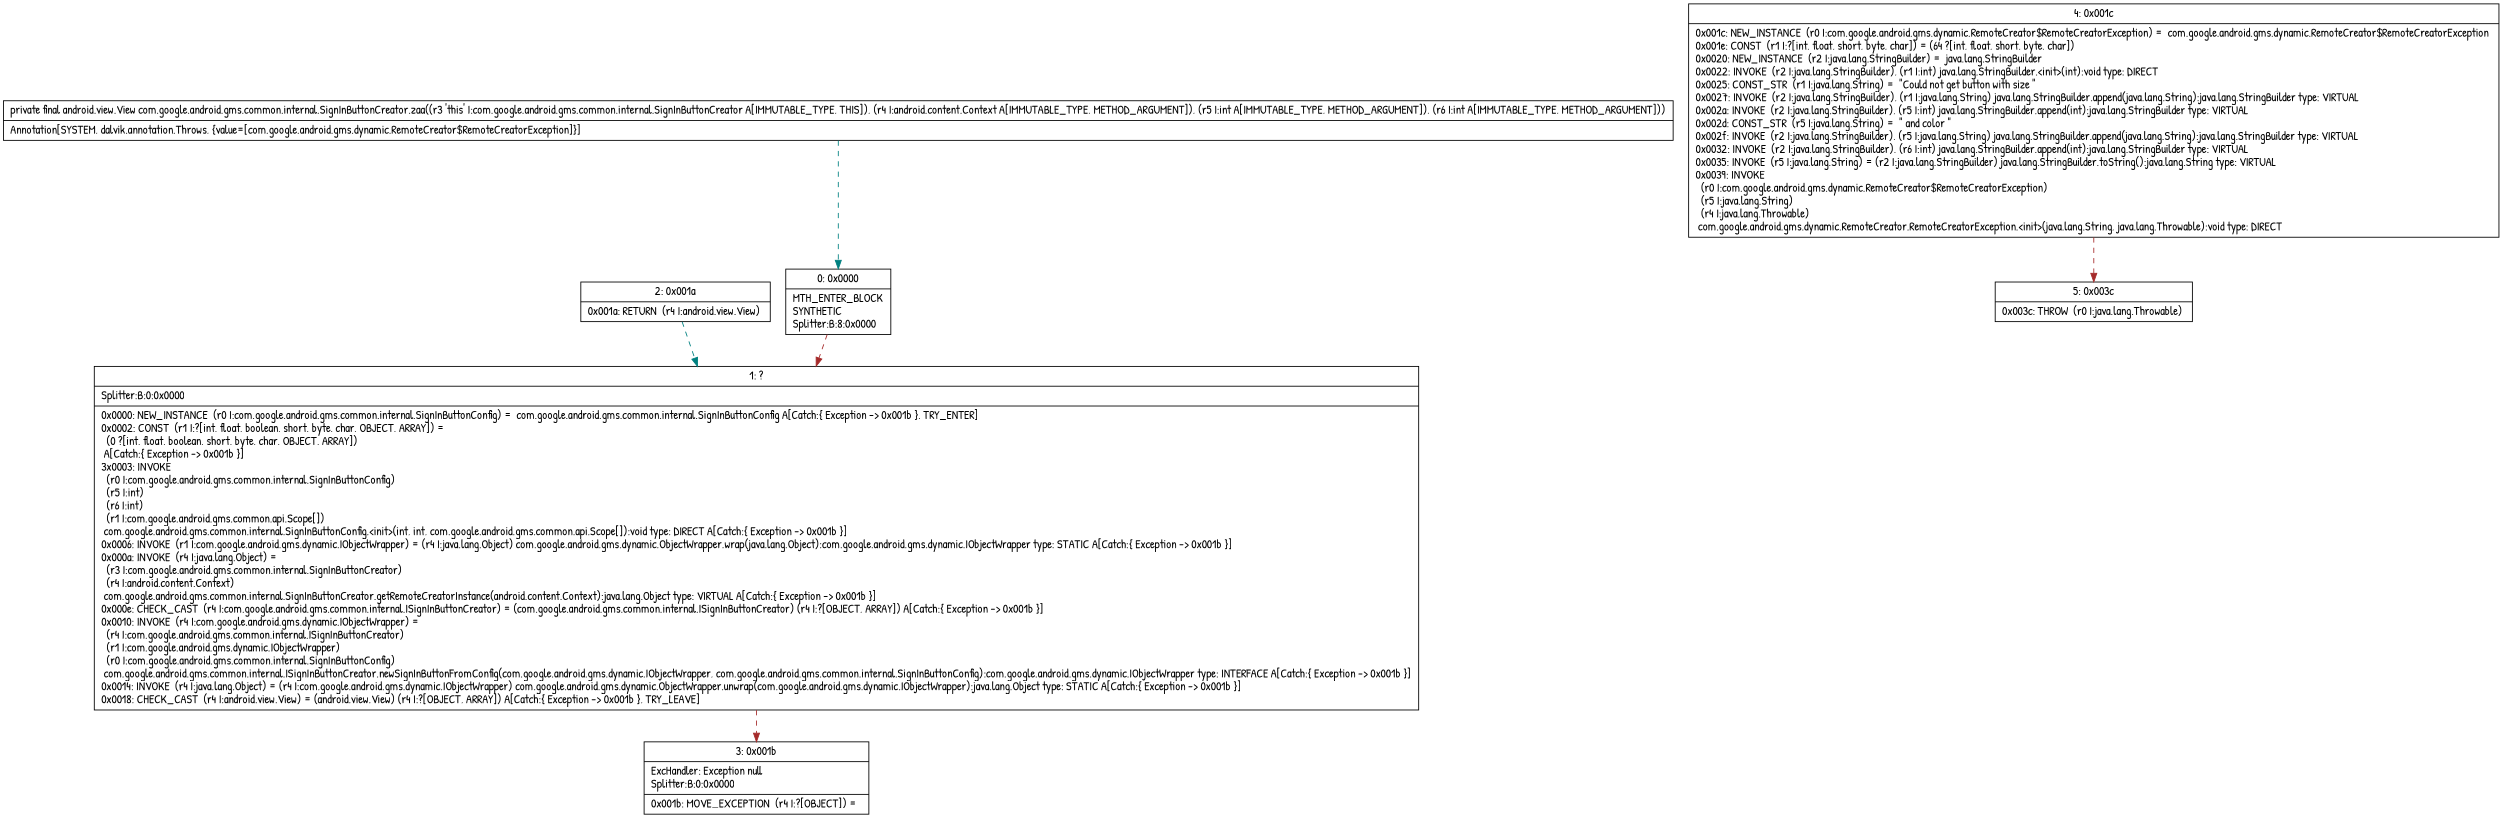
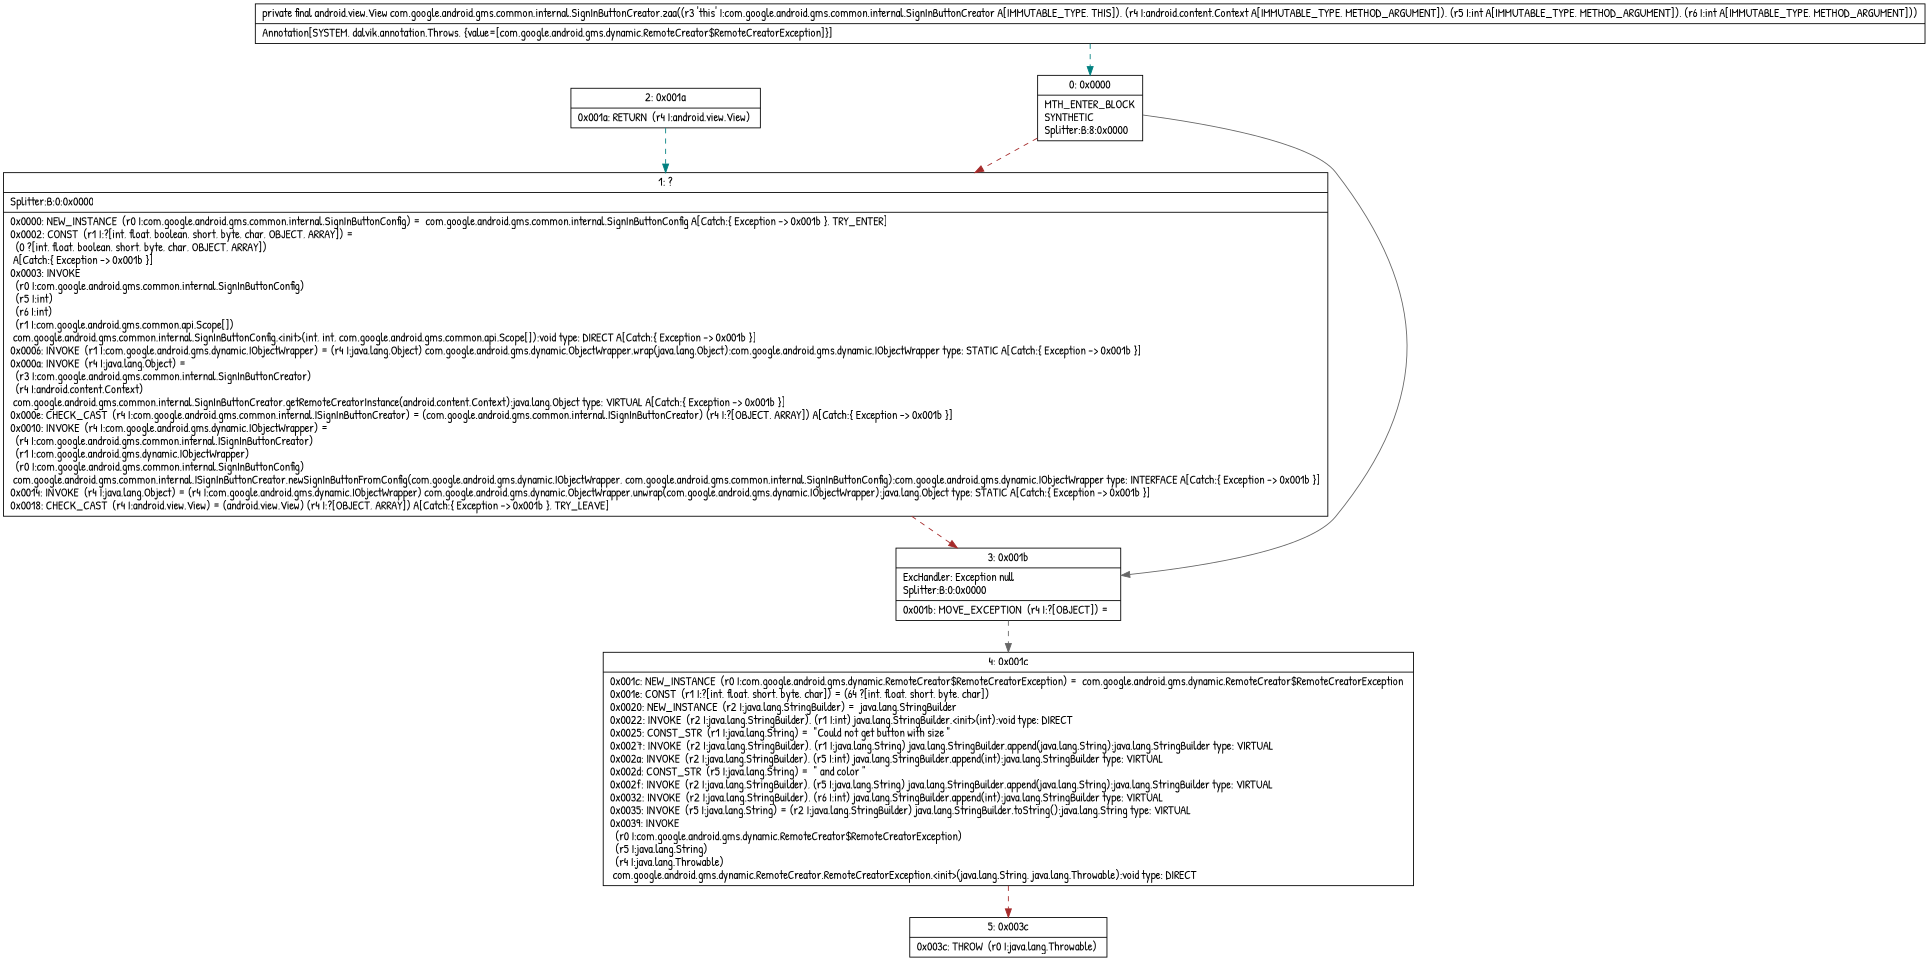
none -> (1406, 351)
(139, 467) -> (48, 273)
none -> (1008, 632)
